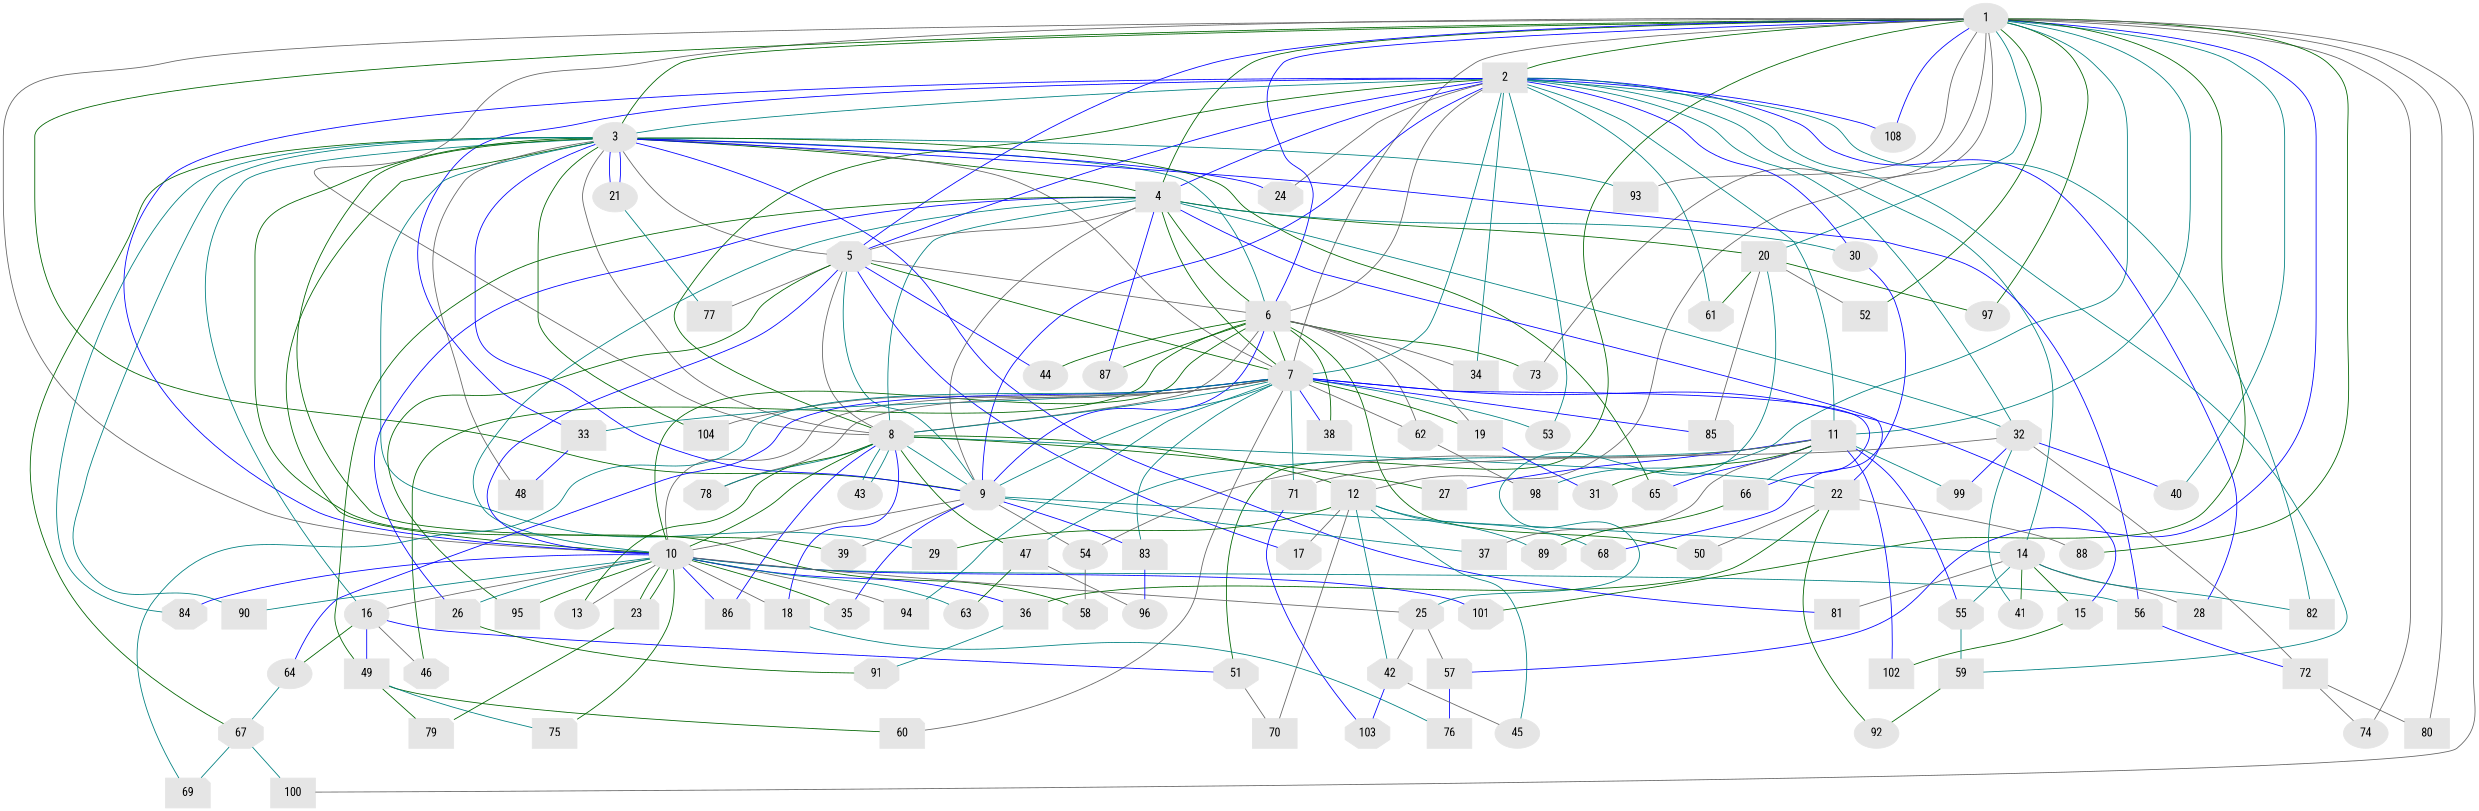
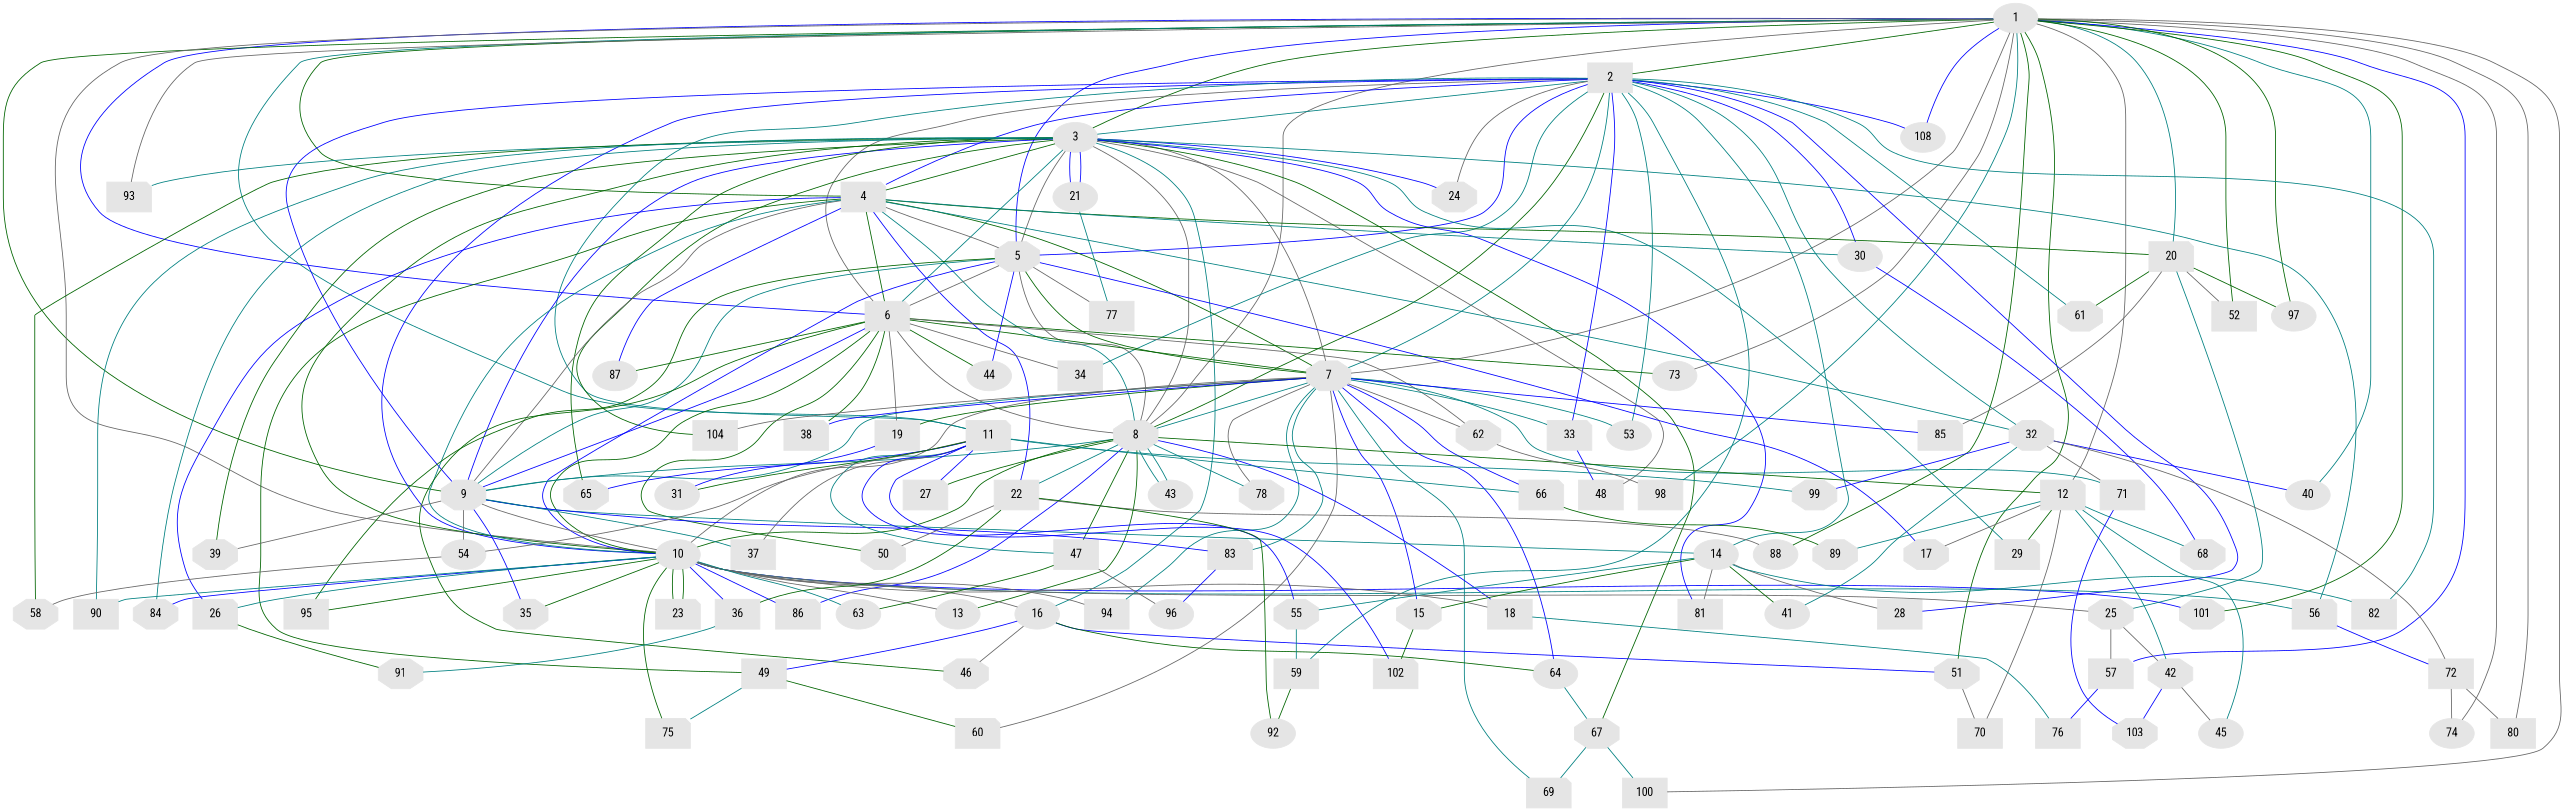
(1498, 201) -> (1914, 196)
(431, 733) -> none
